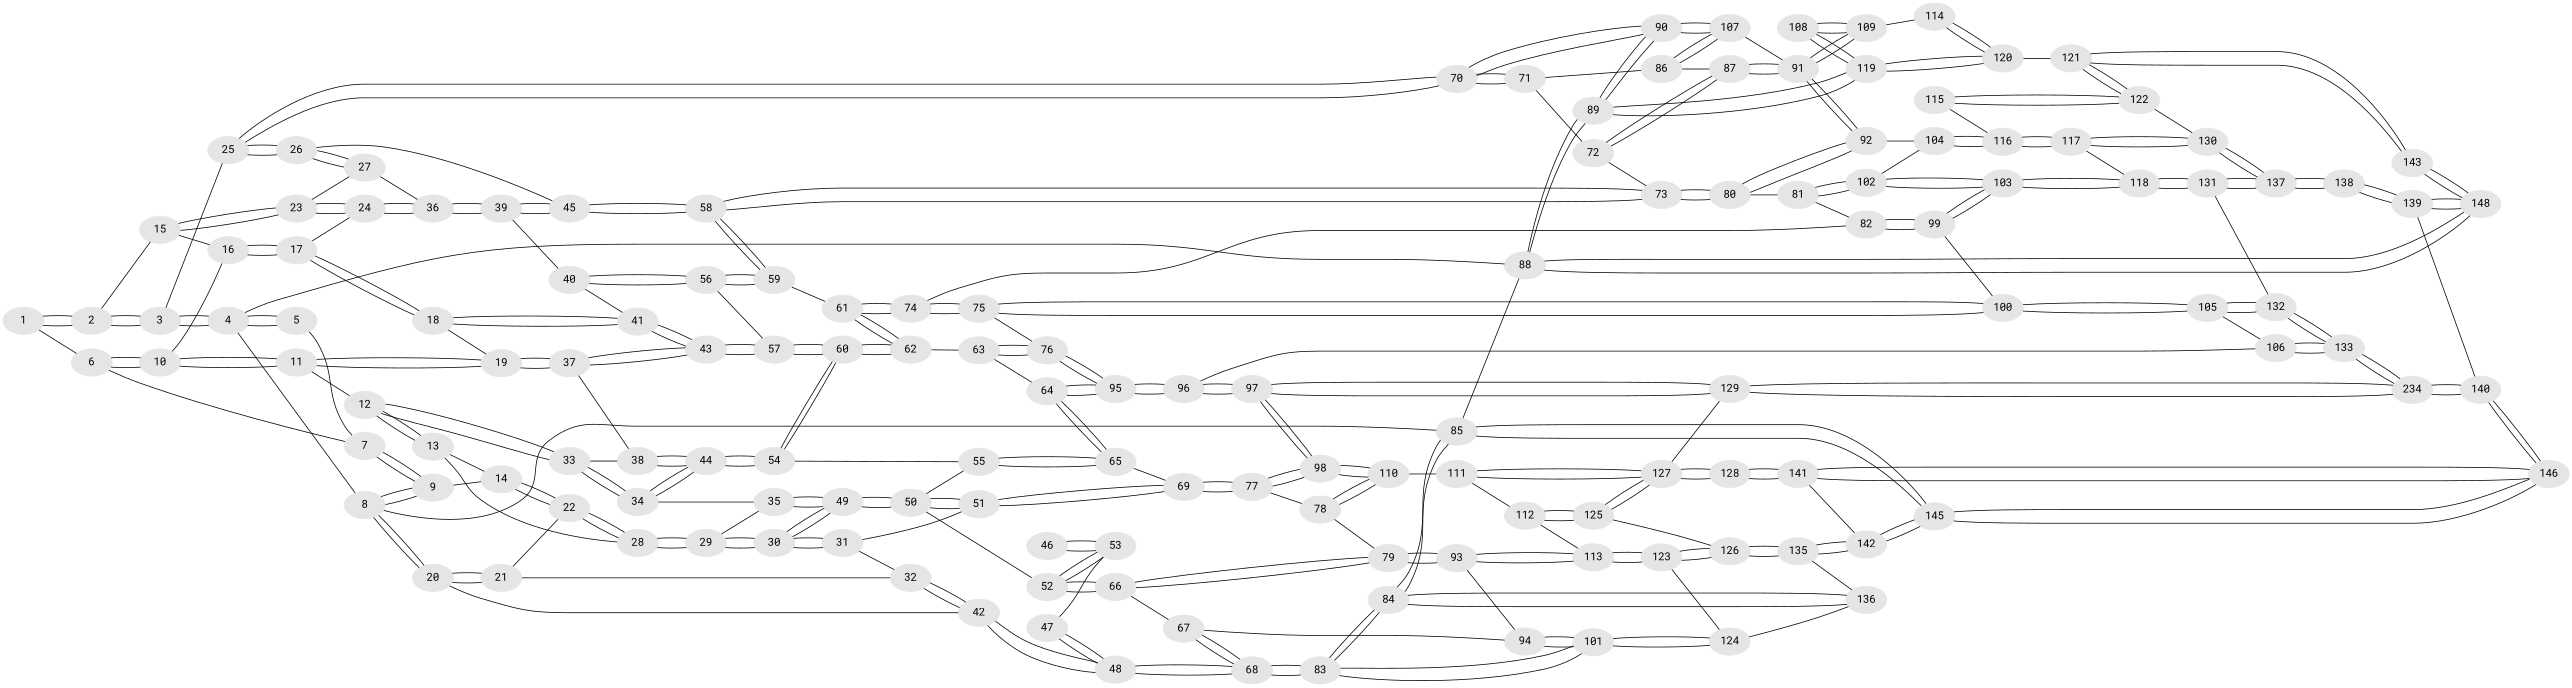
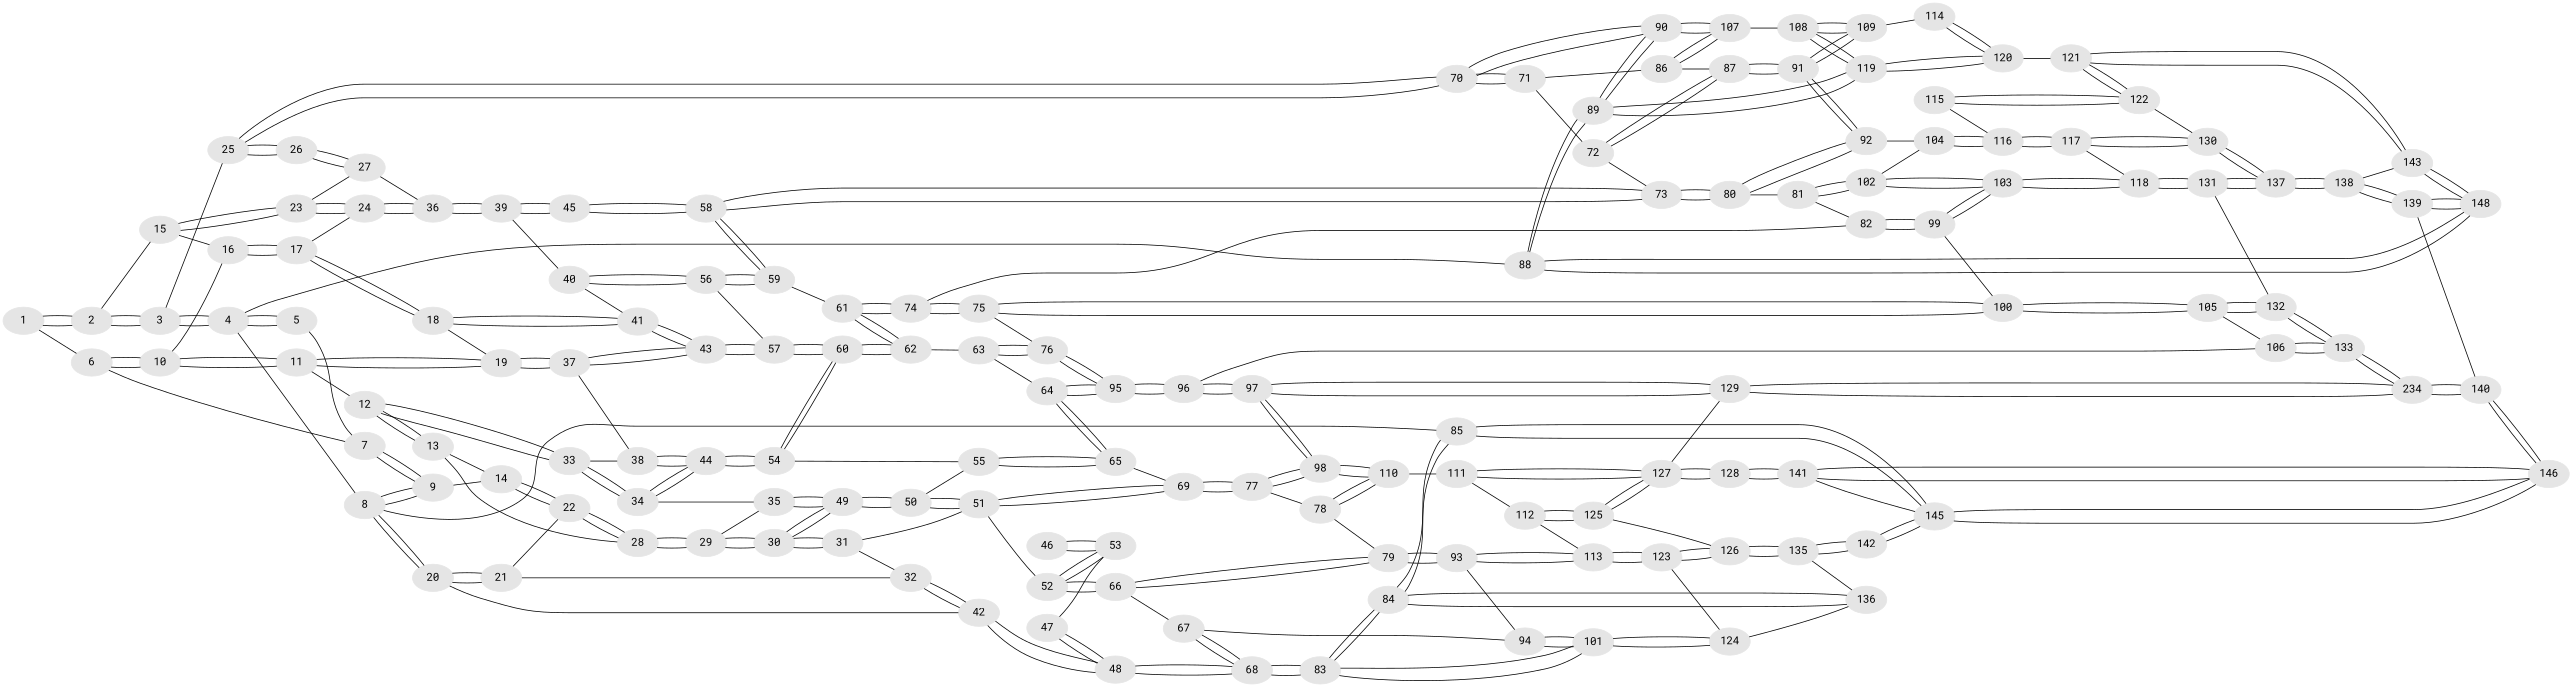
(1764, 49) -> (1764, 28)
(438, 159) -> none
none -> (2378, 173)
(1492, 345) -> none
(1832, 509) -> (1865, 497)
(979, 545) -> (1011, 547)
